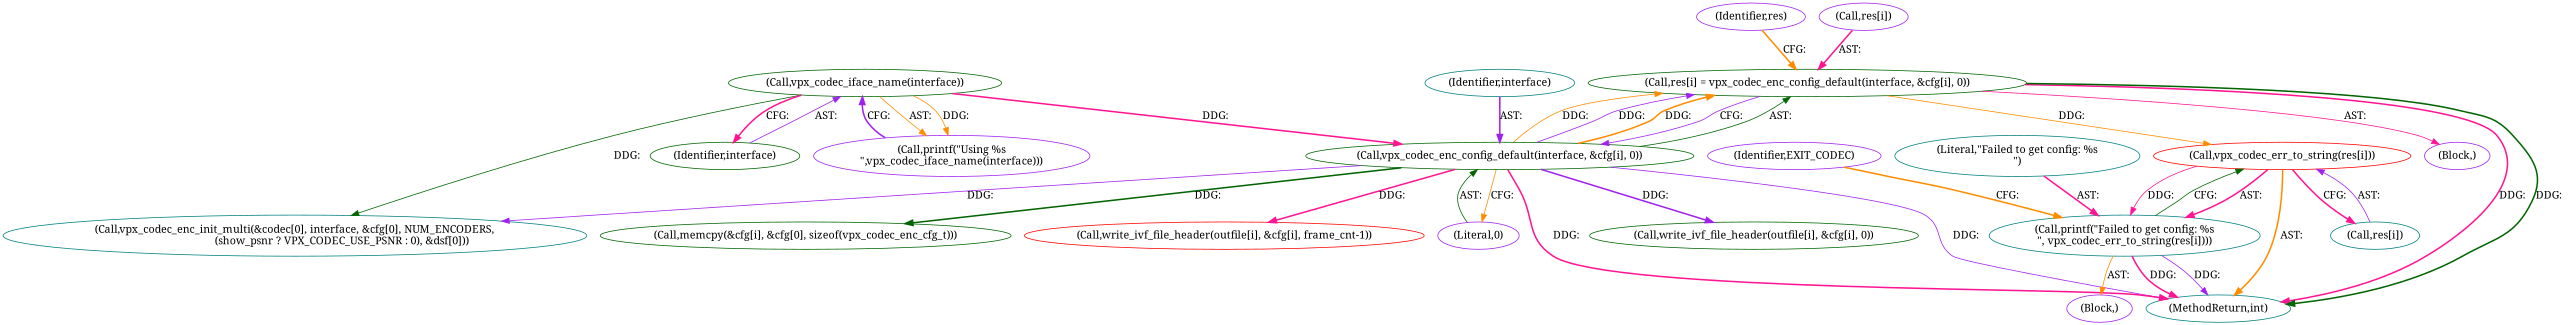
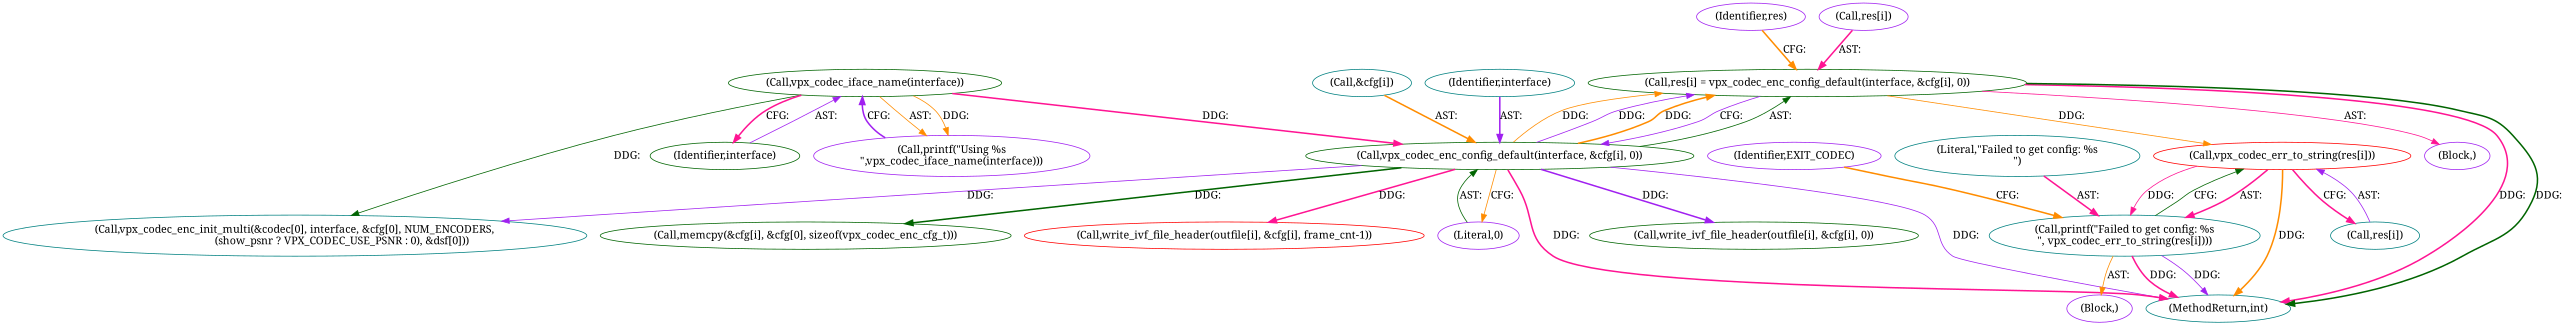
none -> (1362, 83)
(2293, 236) -> (2293, 236)
